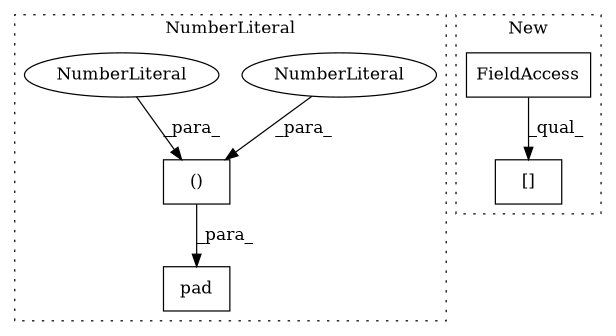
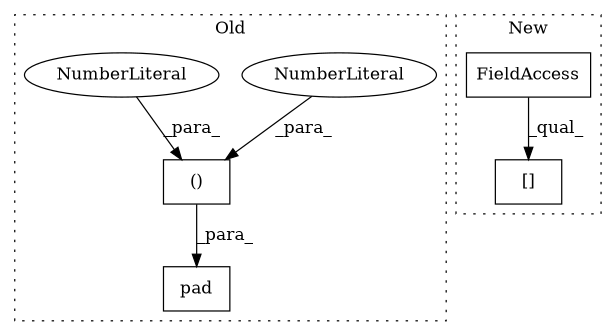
(230, 29) -> (230, 29)
